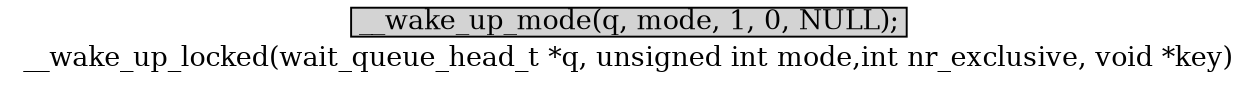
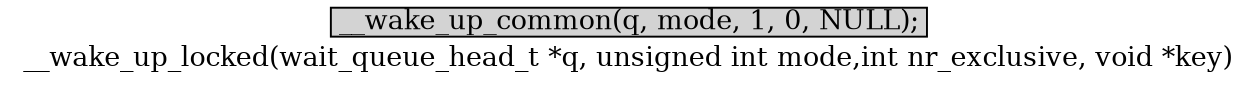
(629, 22) -> (629, 22)
